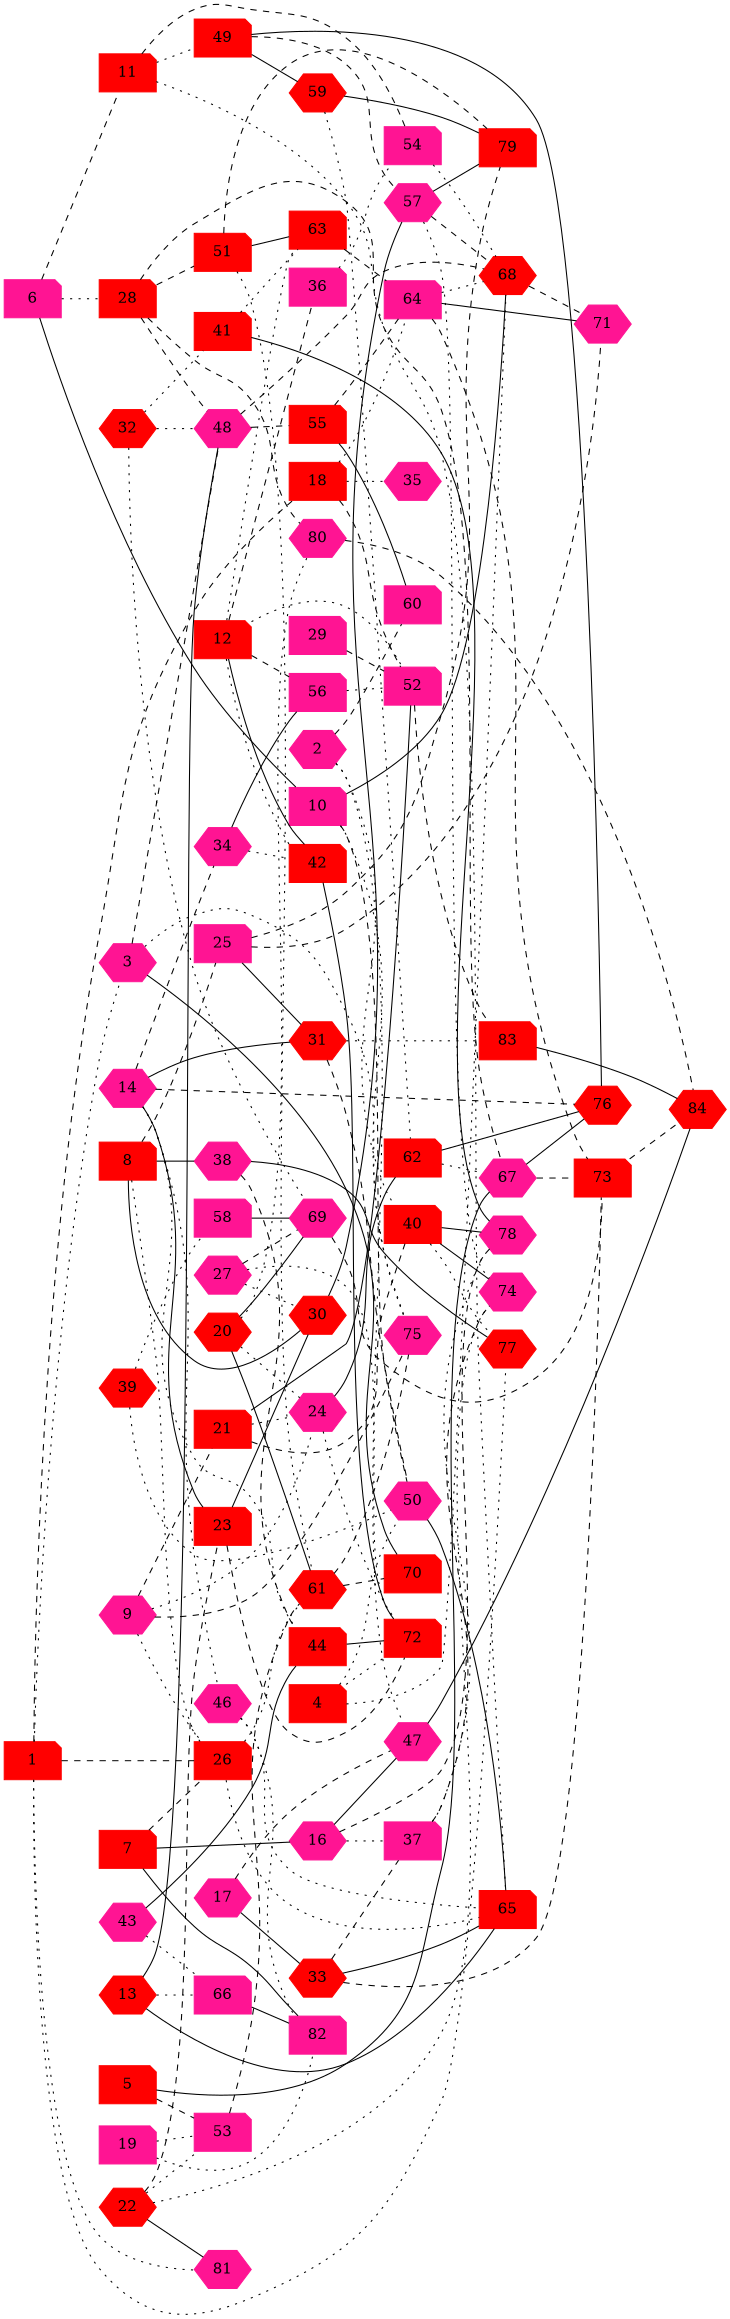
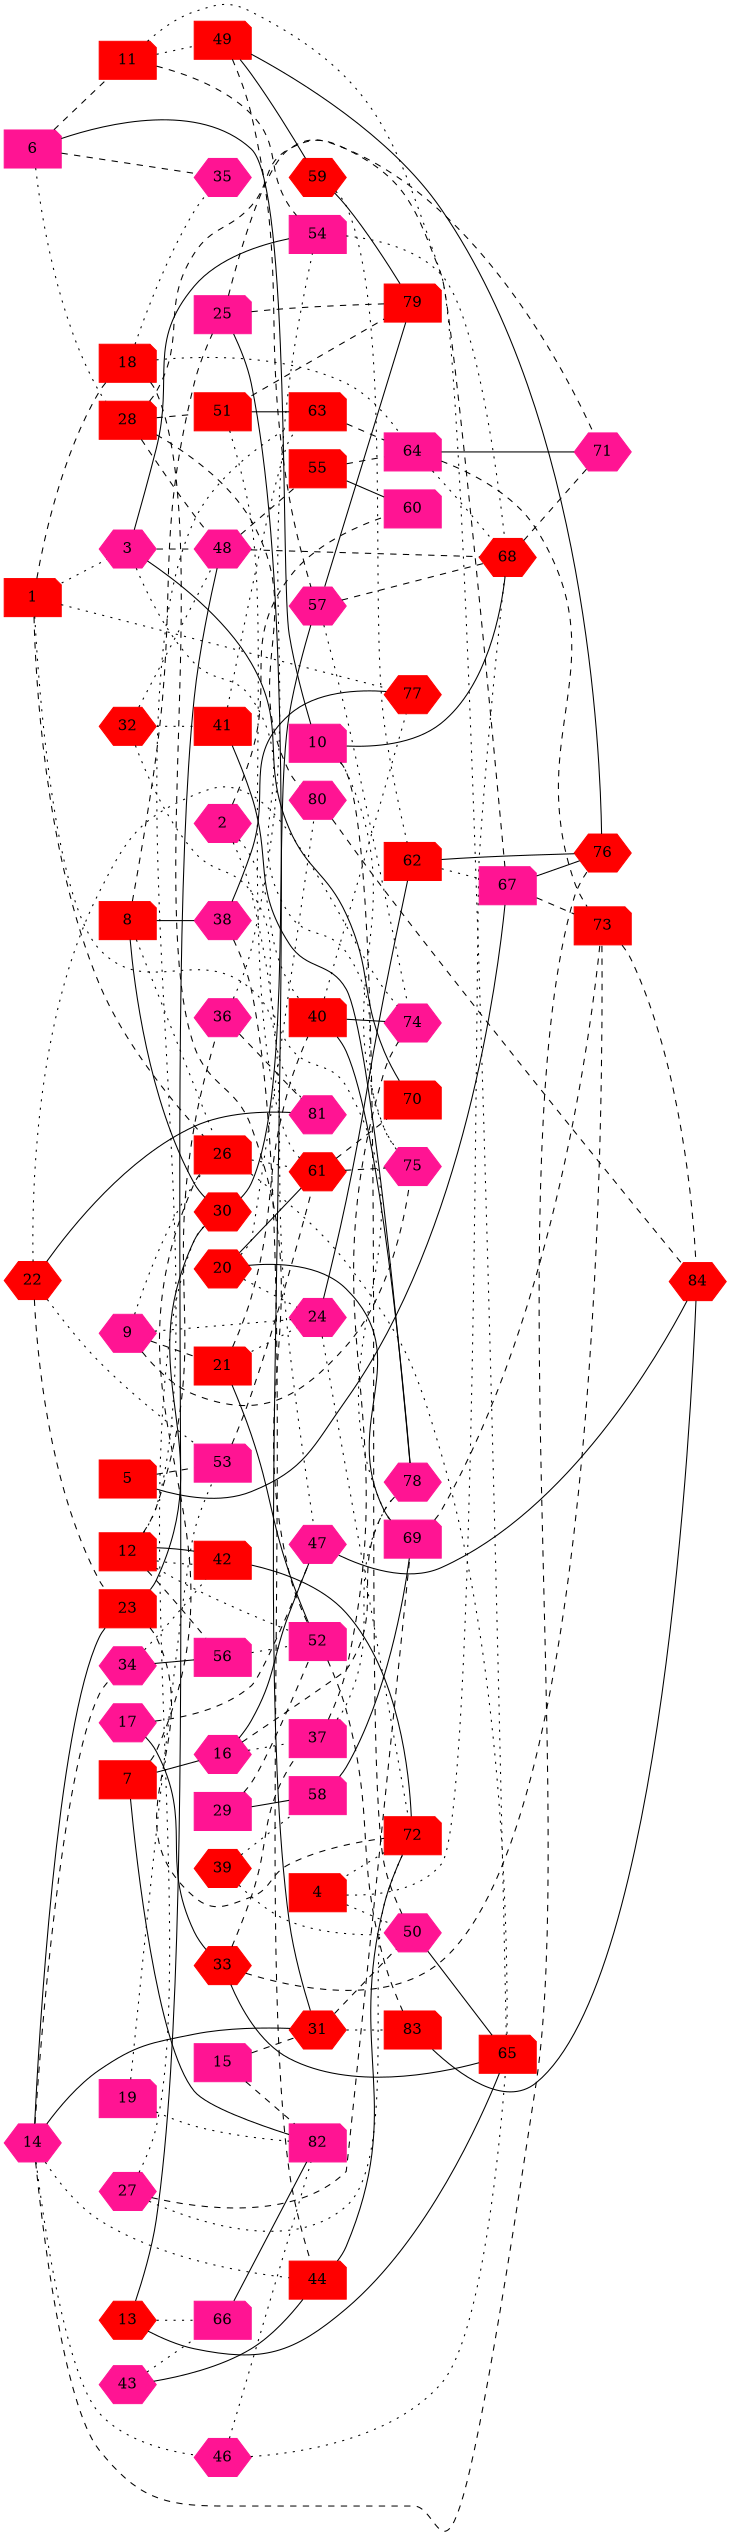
none -> (129, 163)
(318, 287) -> (223, 1018)
none -> (183, 302)
none -> (270, 1066)
(508, 1178) -> (508, 886)
(318, 1218) -> (413, 1539)
none -> (266, 1804)
none -> (223, 2063)
